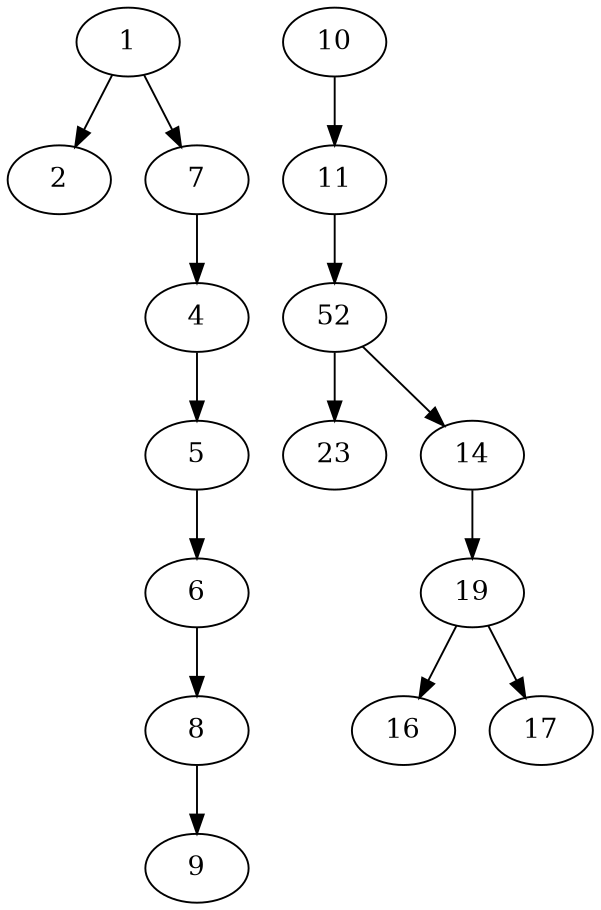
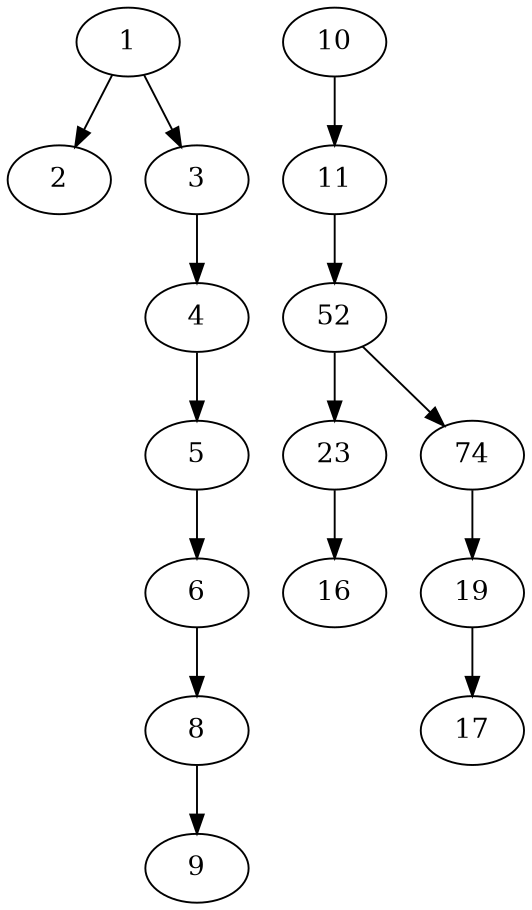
(197, 180) -> (197, 180)
(472, 455) -> (472, 455)
(442, 653) -> (335, 515)
